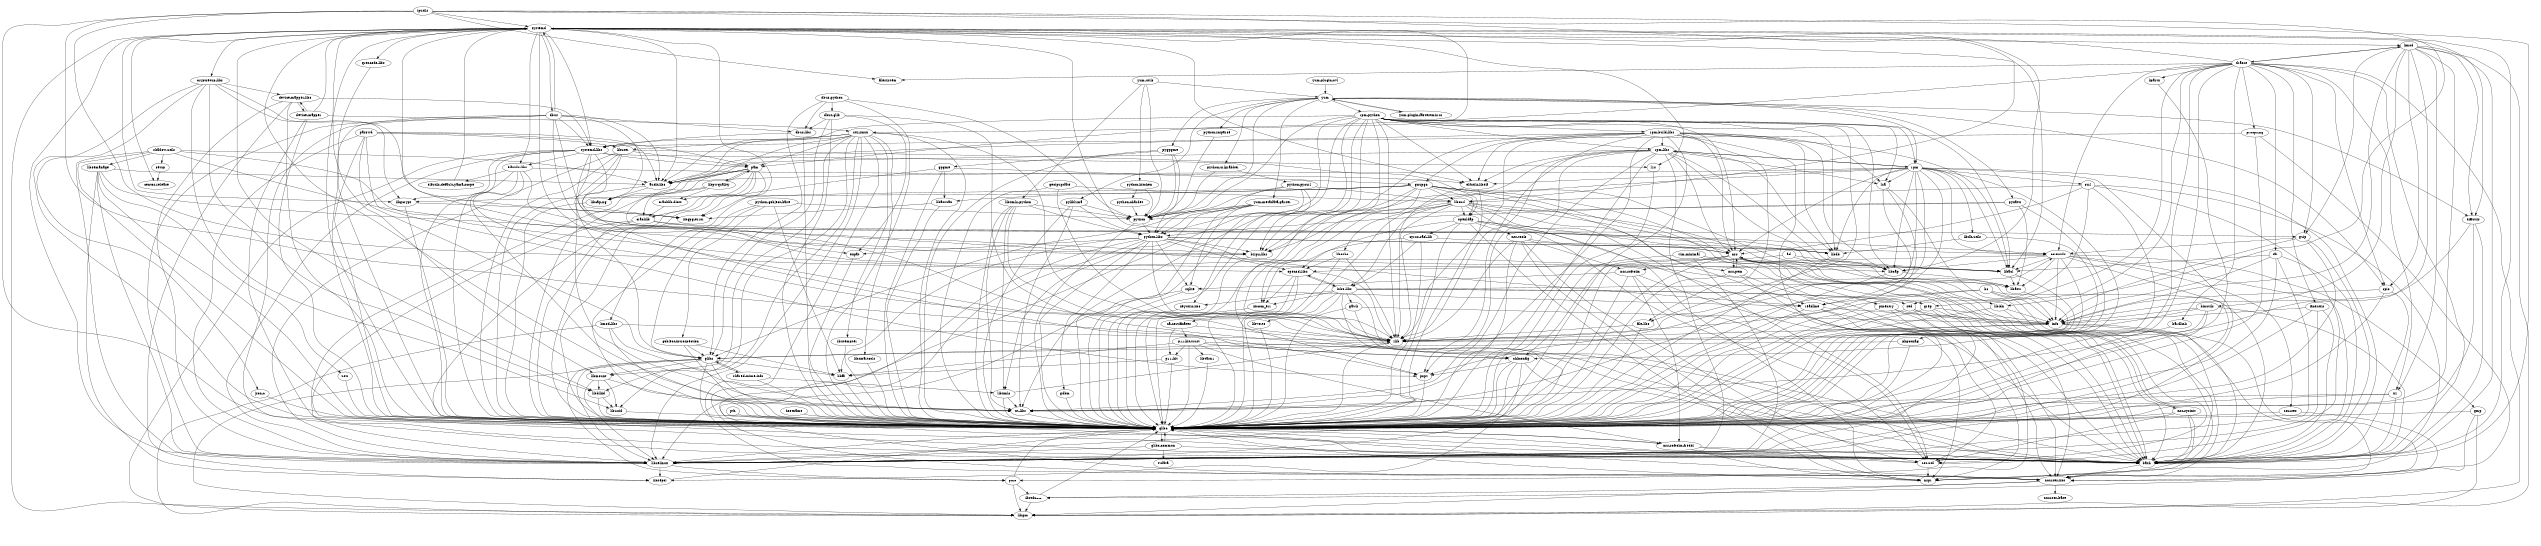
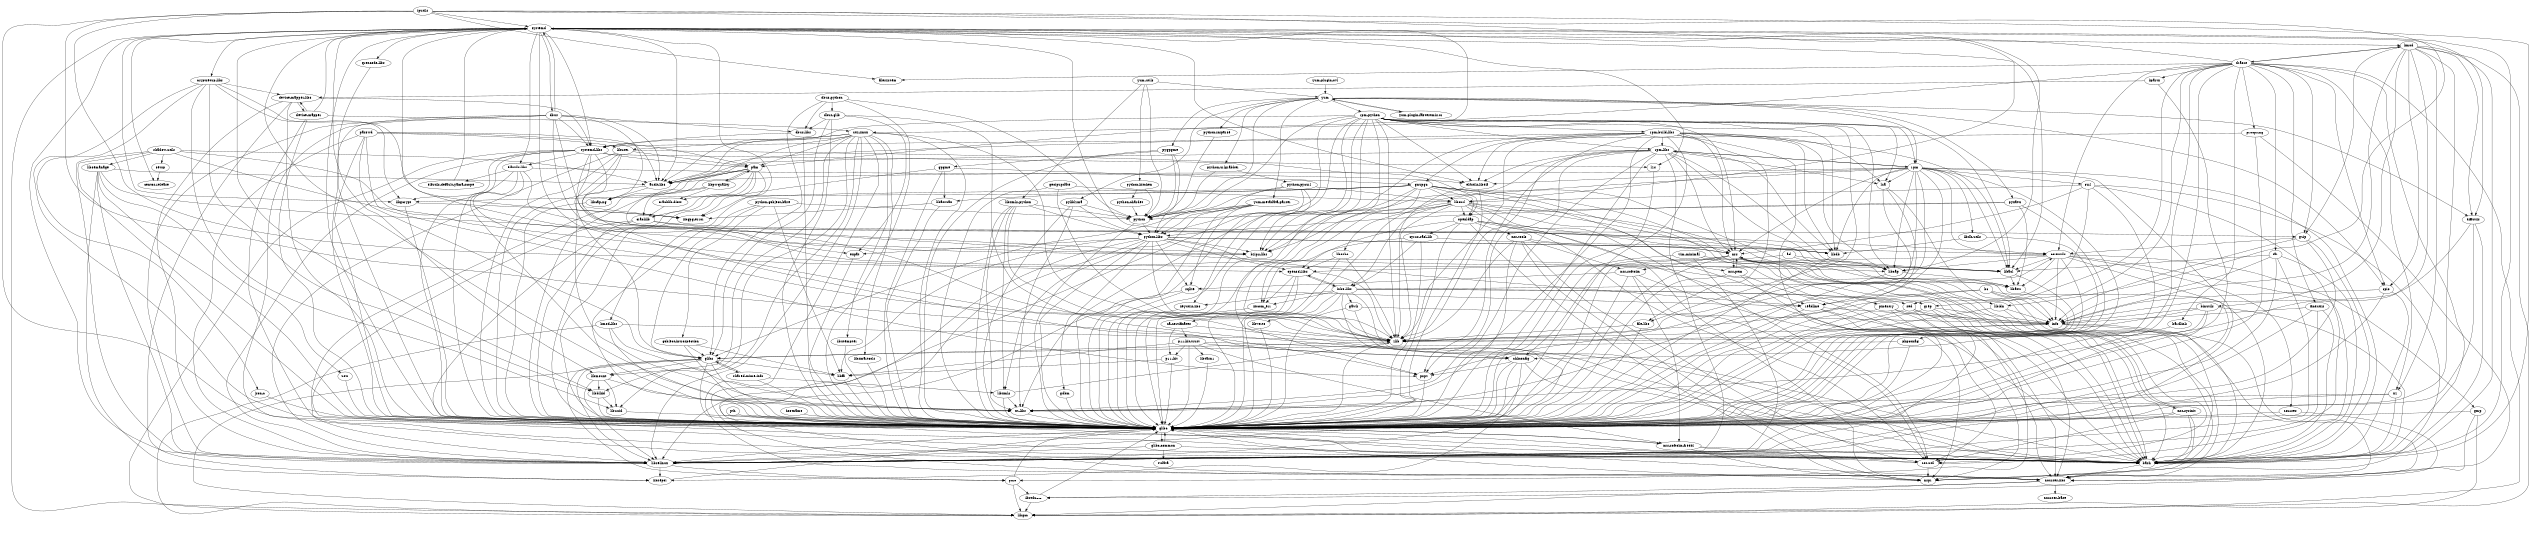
none -> (1279, 89)
